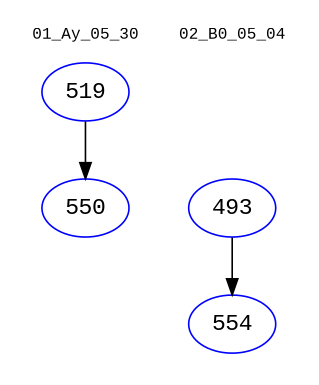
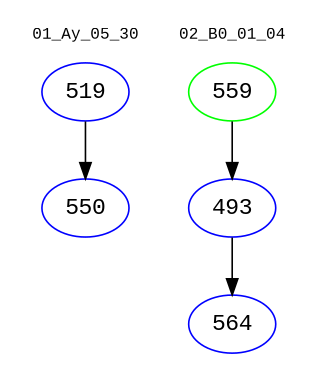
(233, 35) -> (233, 35)
none -> (232, 92)
(232, 324) -> (232, 324)
